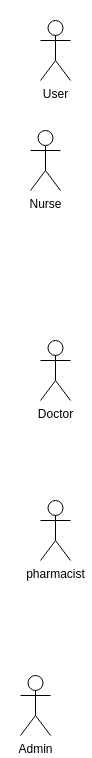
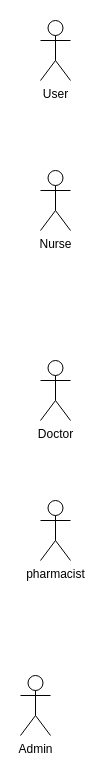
(46, 161) -> (56, 201)
(56, 371) -> (56, 391)
